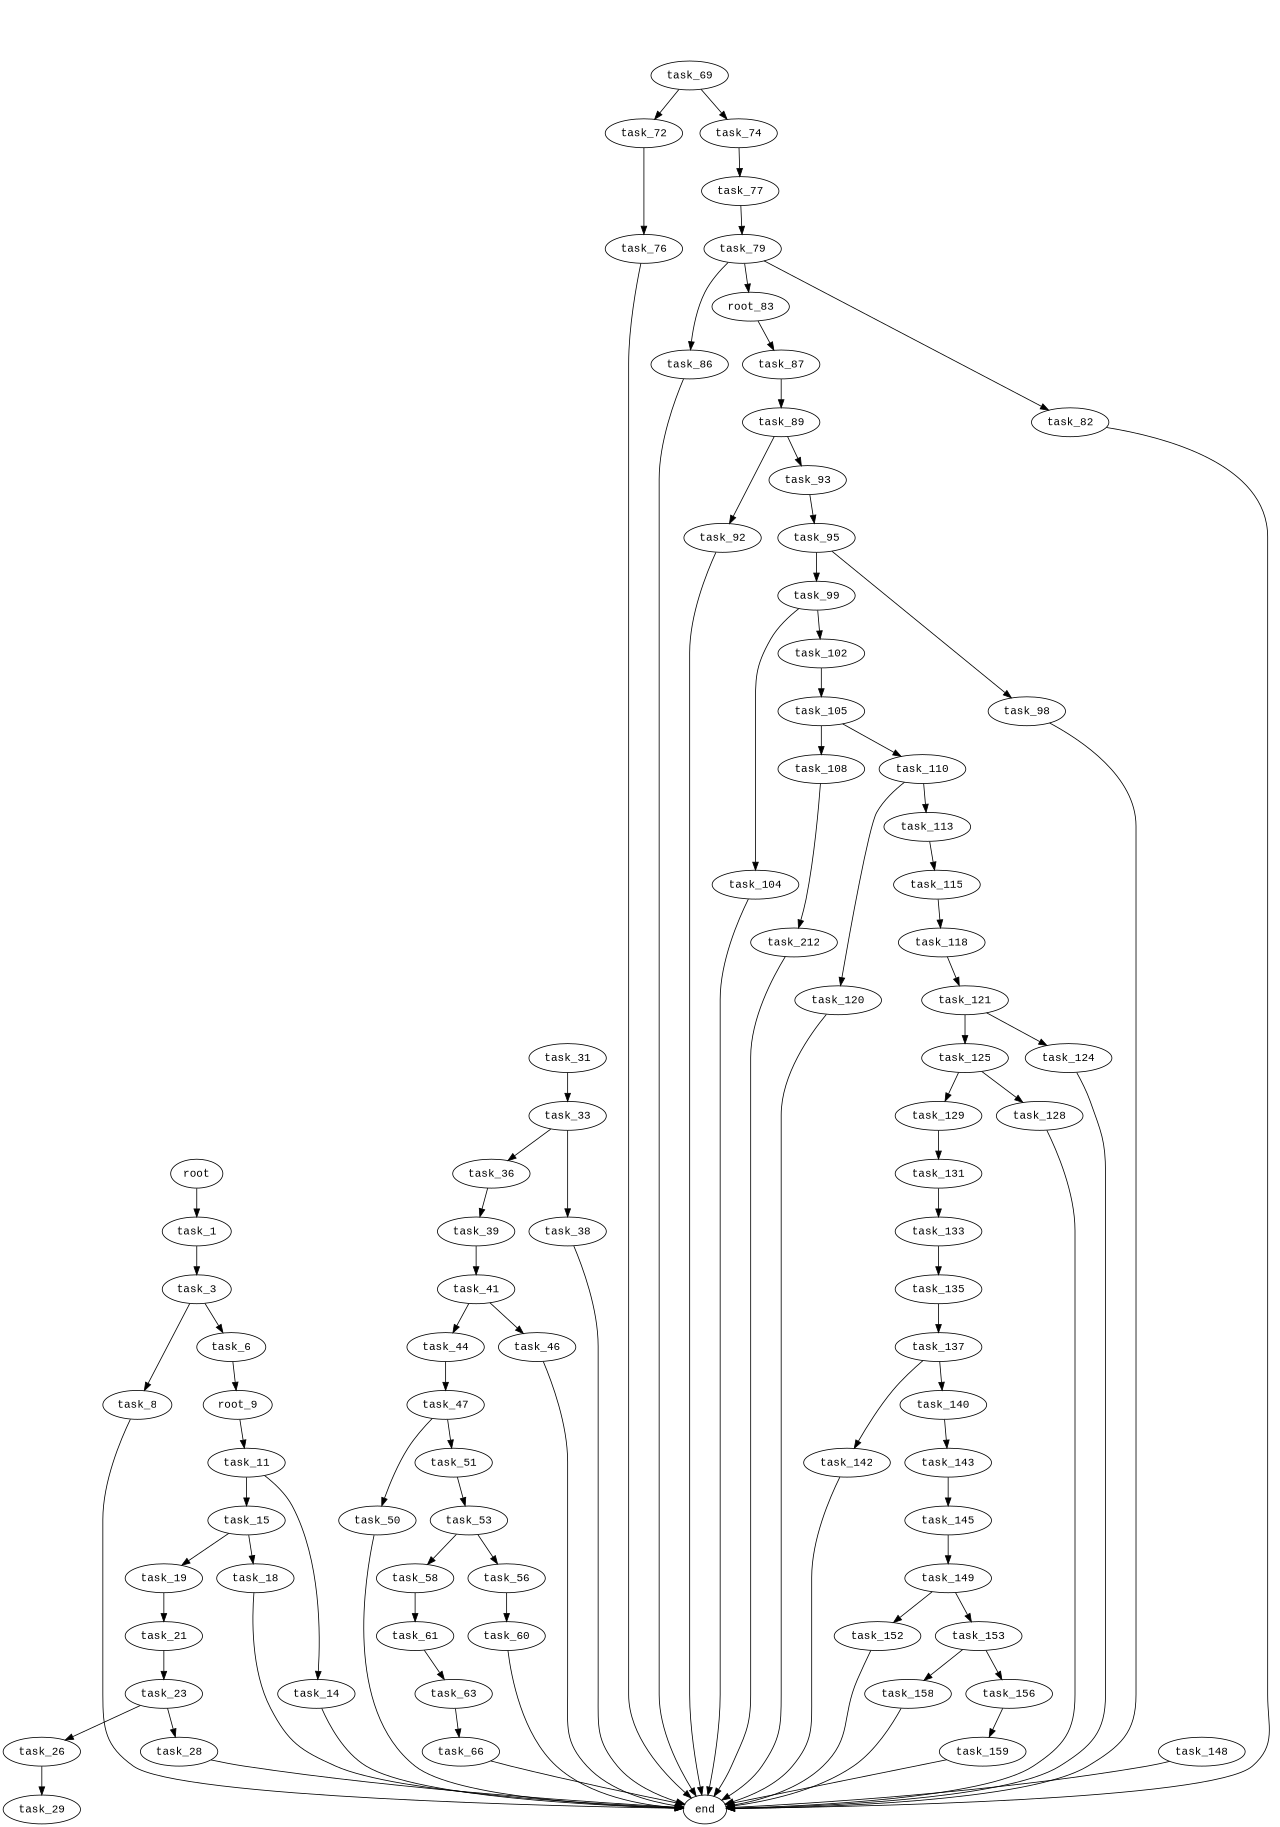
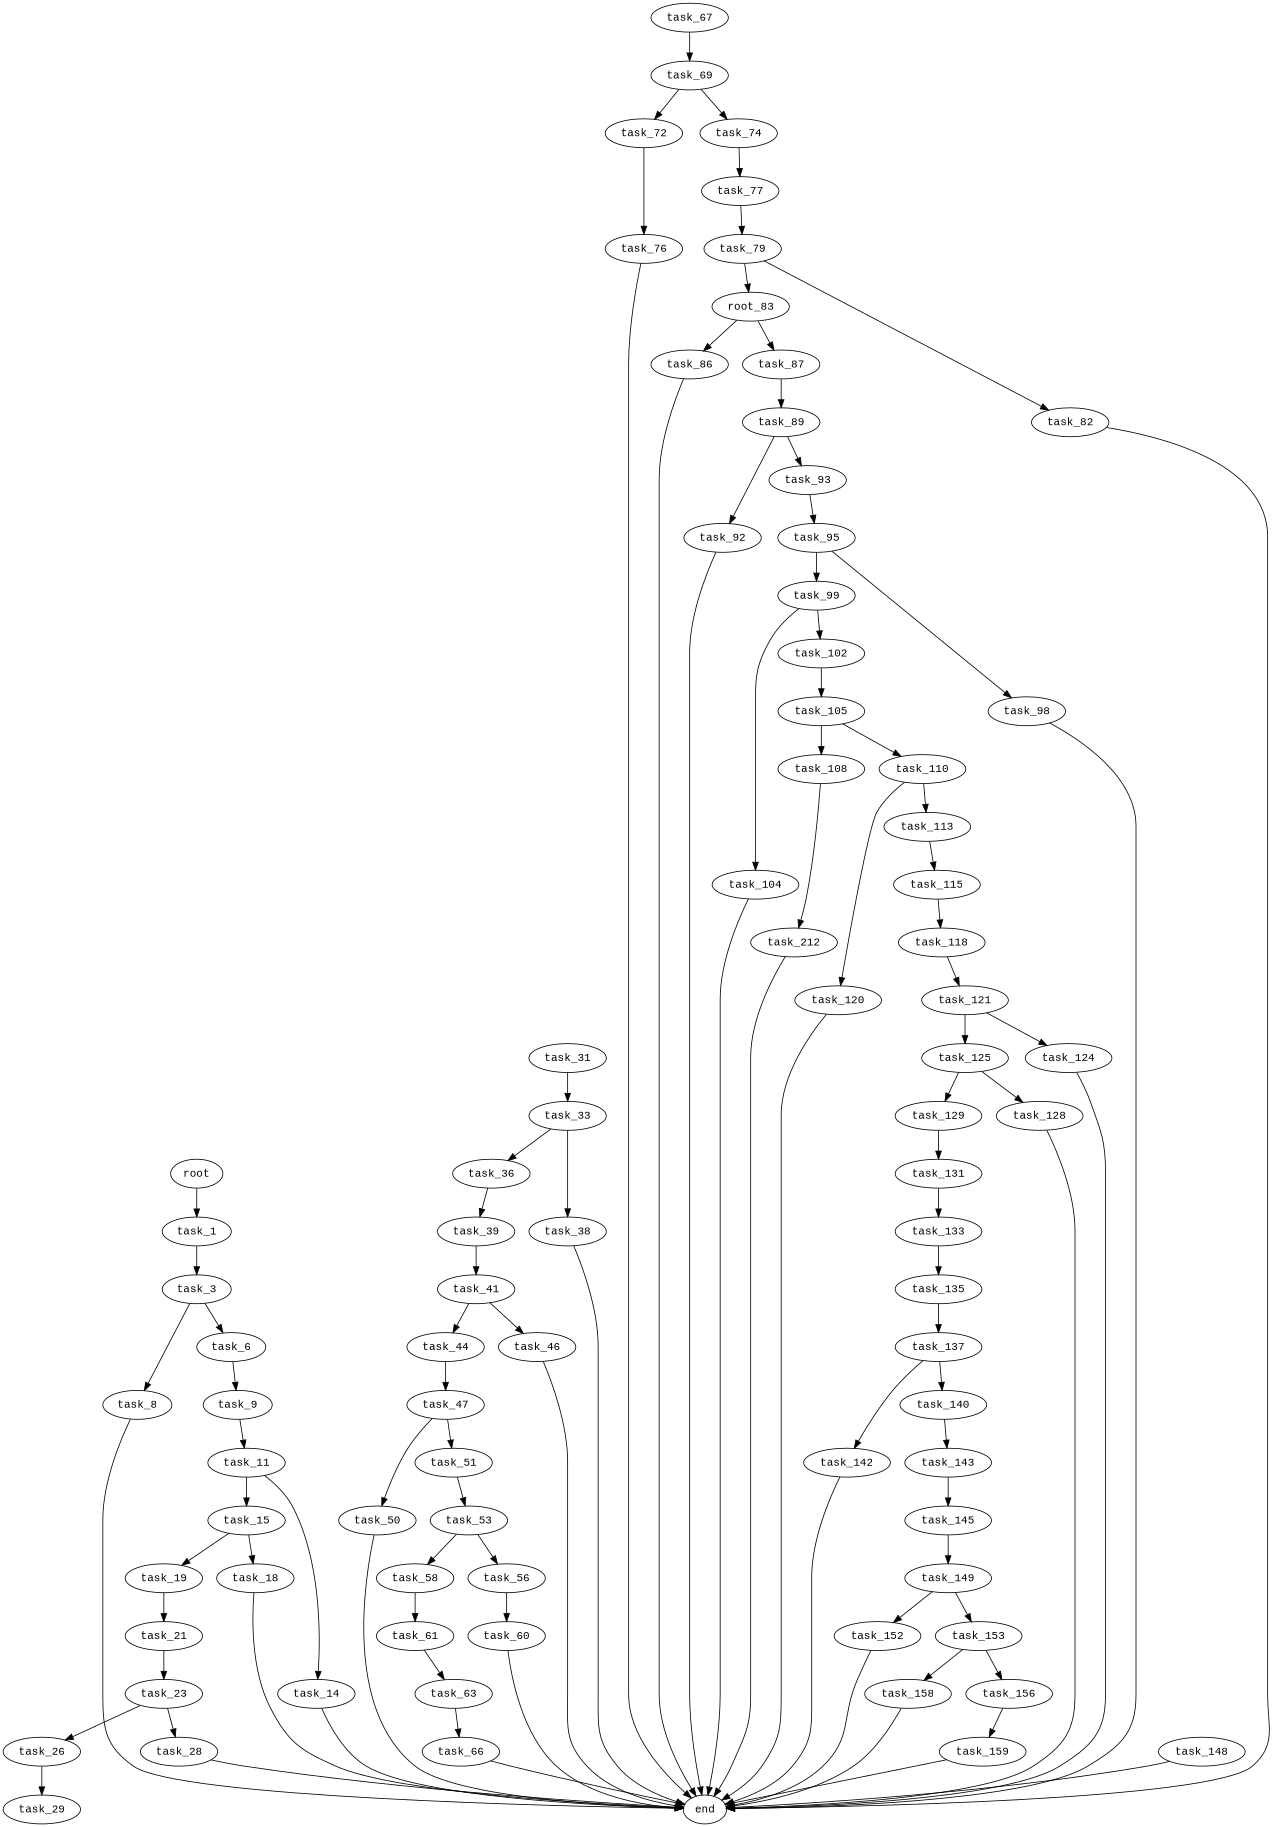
none -> (690, 18)
(702, 298) -> (723, 333)
(238, 1405) -> (238, 1405)
